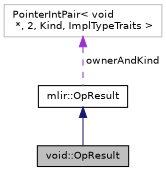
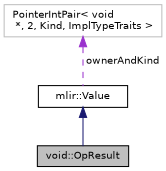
(83, 96) -> (83, 96)
